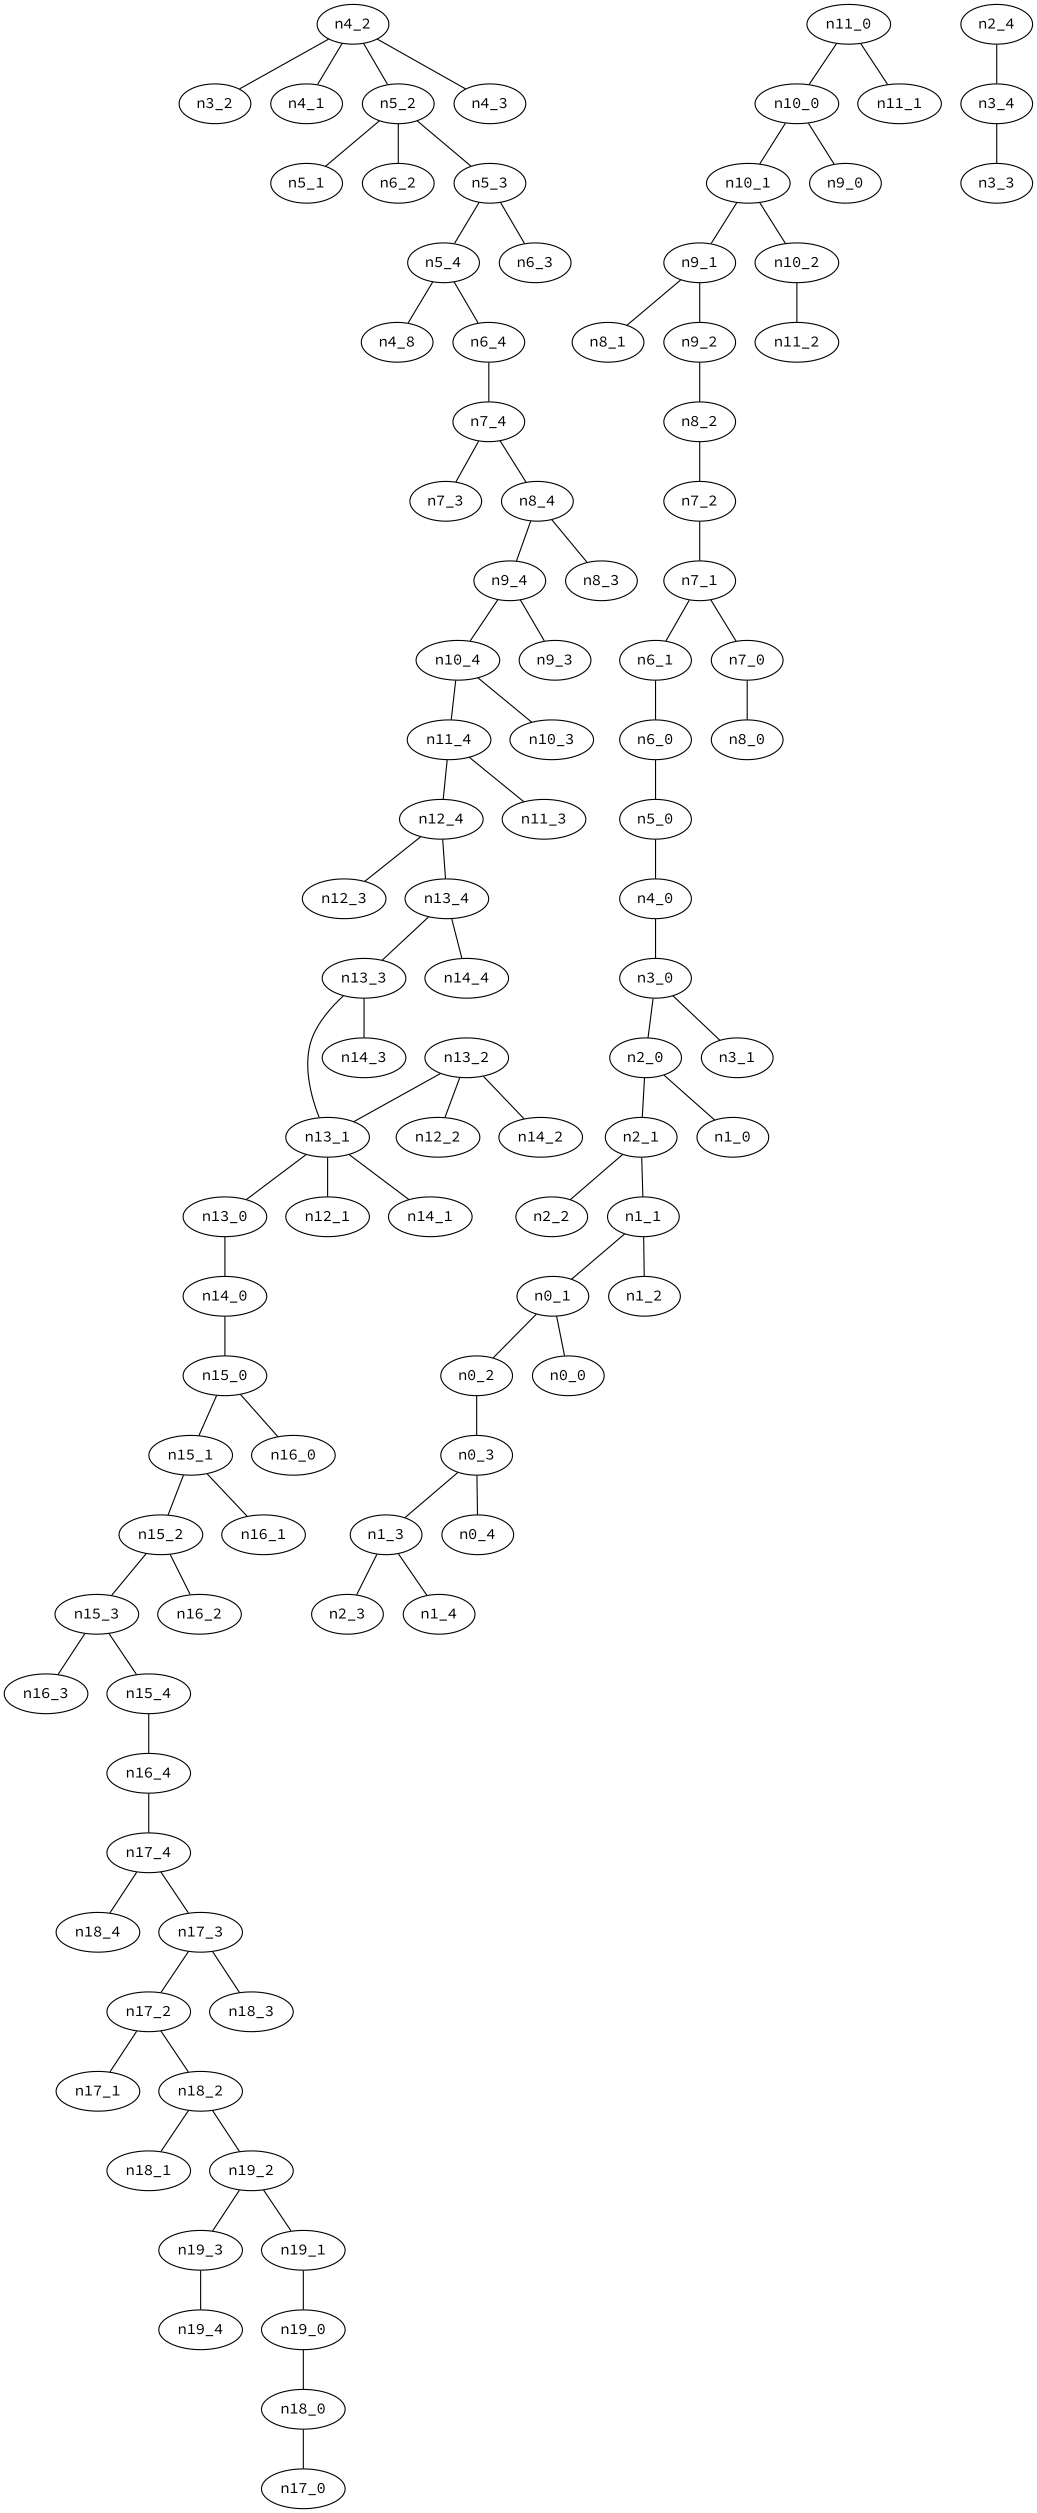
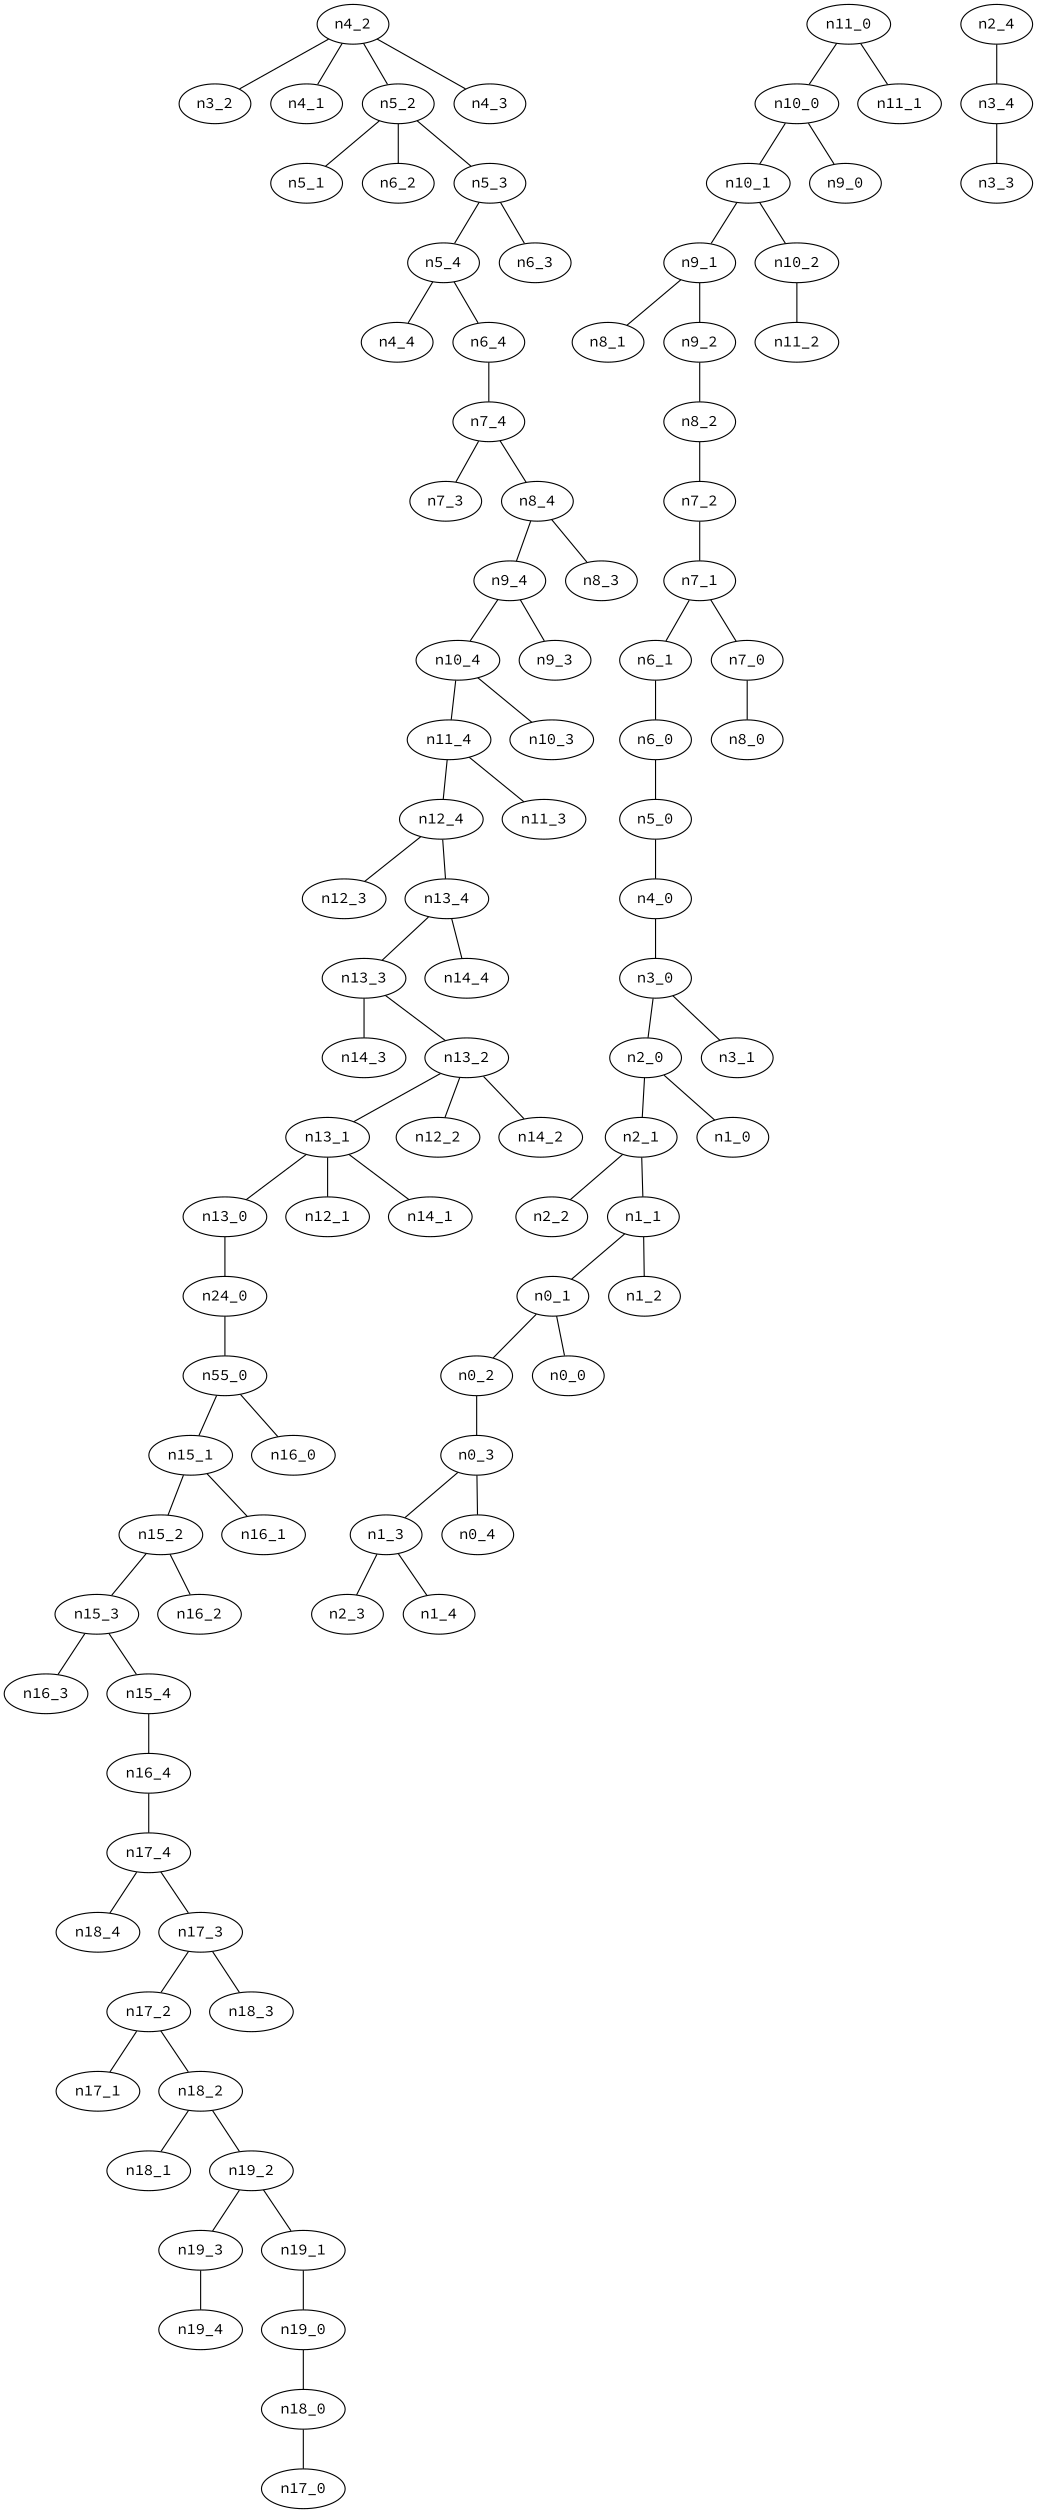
(397, 342) -> (397, 342)
(309, 1052) -> (415, 1018)
(225, 1296) -> (225, 1296)
(225, 1376) -> (225, 1376)
